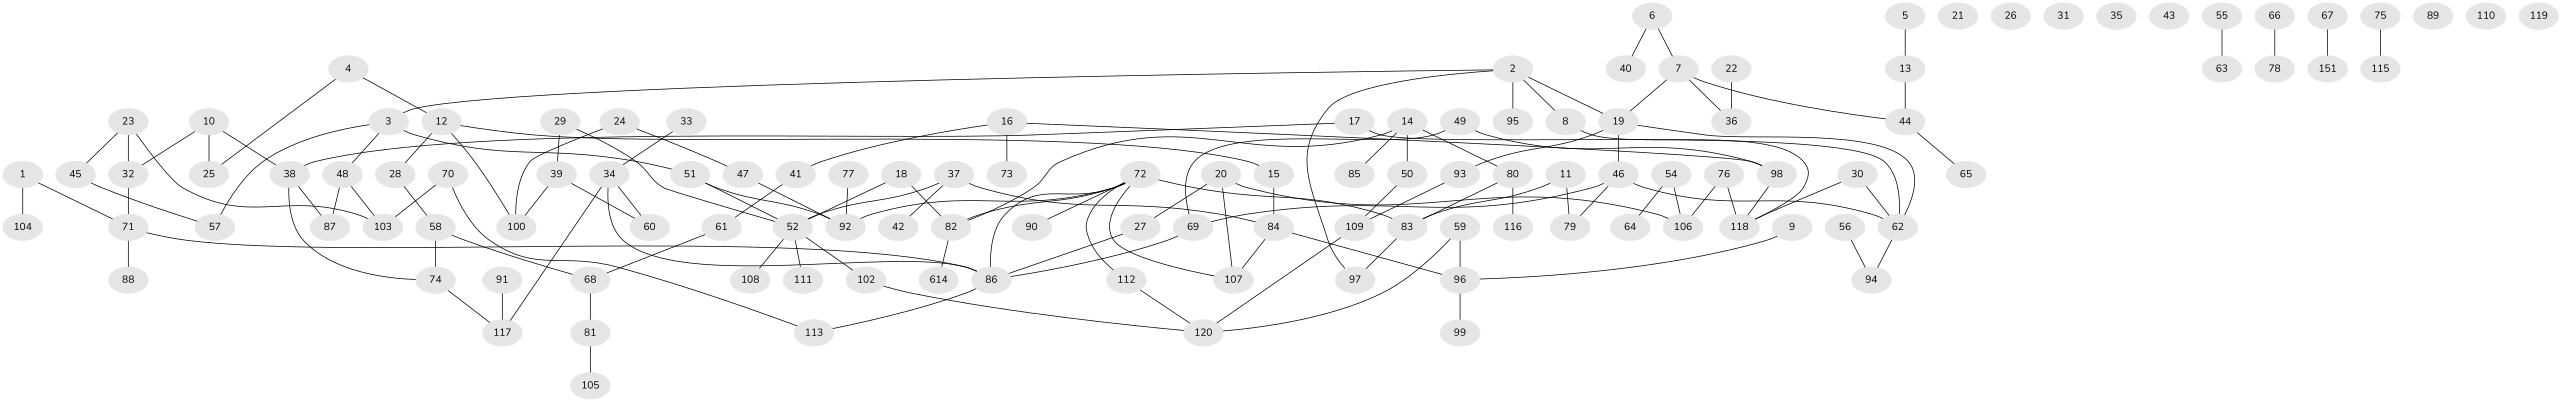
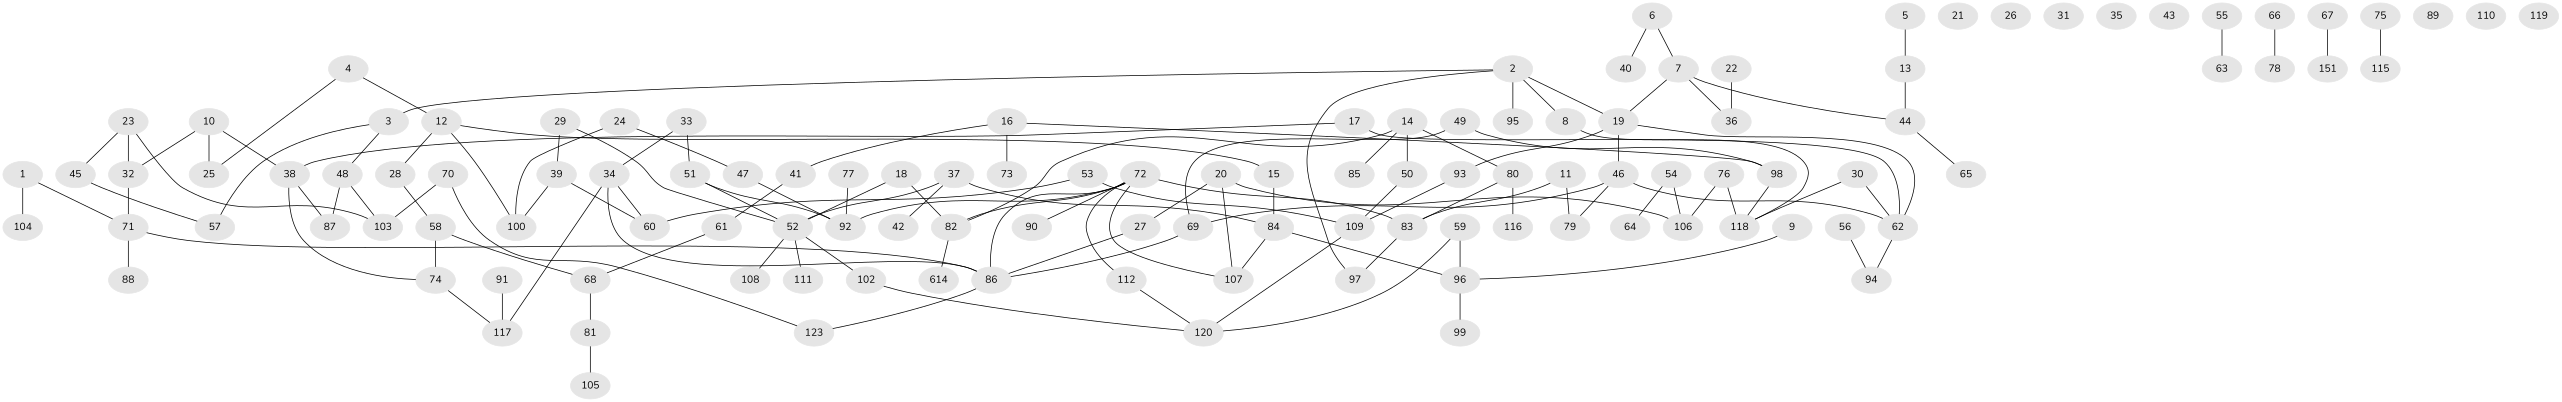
(530, 152) -> (688, 144)
none -> (1088, 175)
(814, 333) -> (814, 333)
